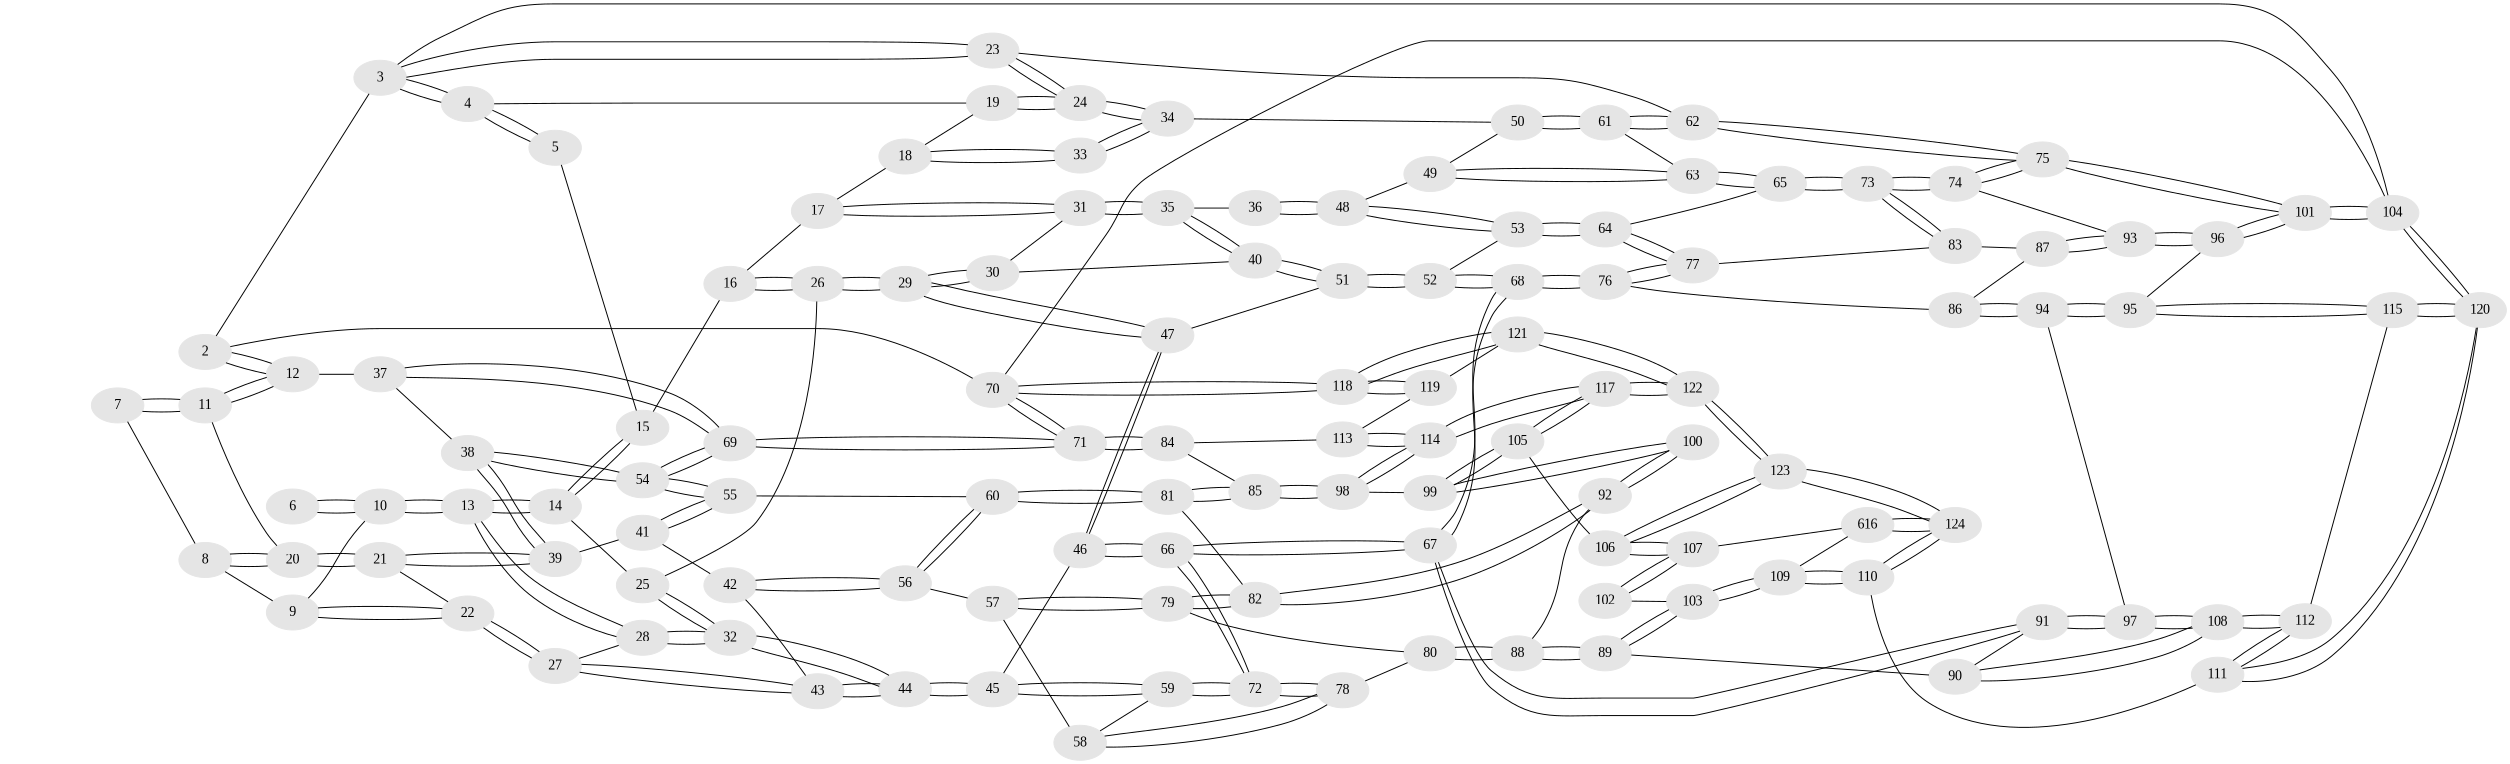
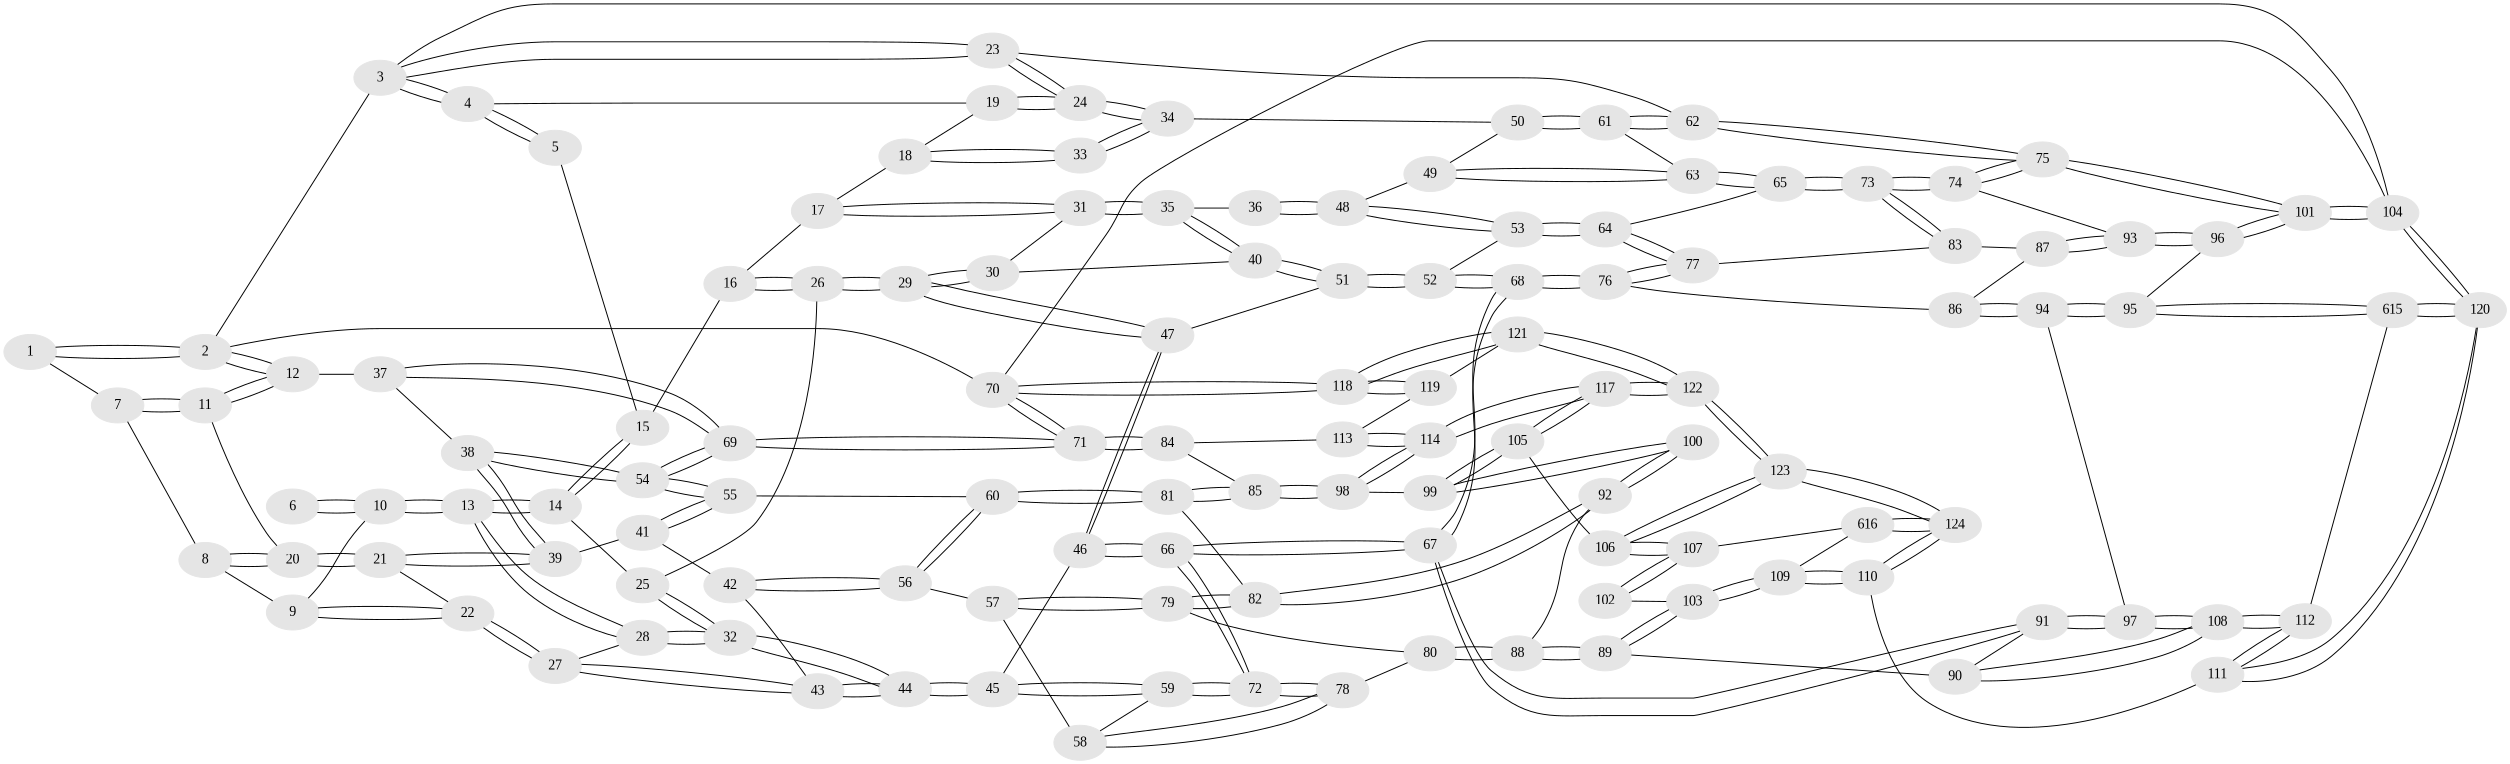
(2393, 310) -> (2393, 310)
none -> (30, 352)
